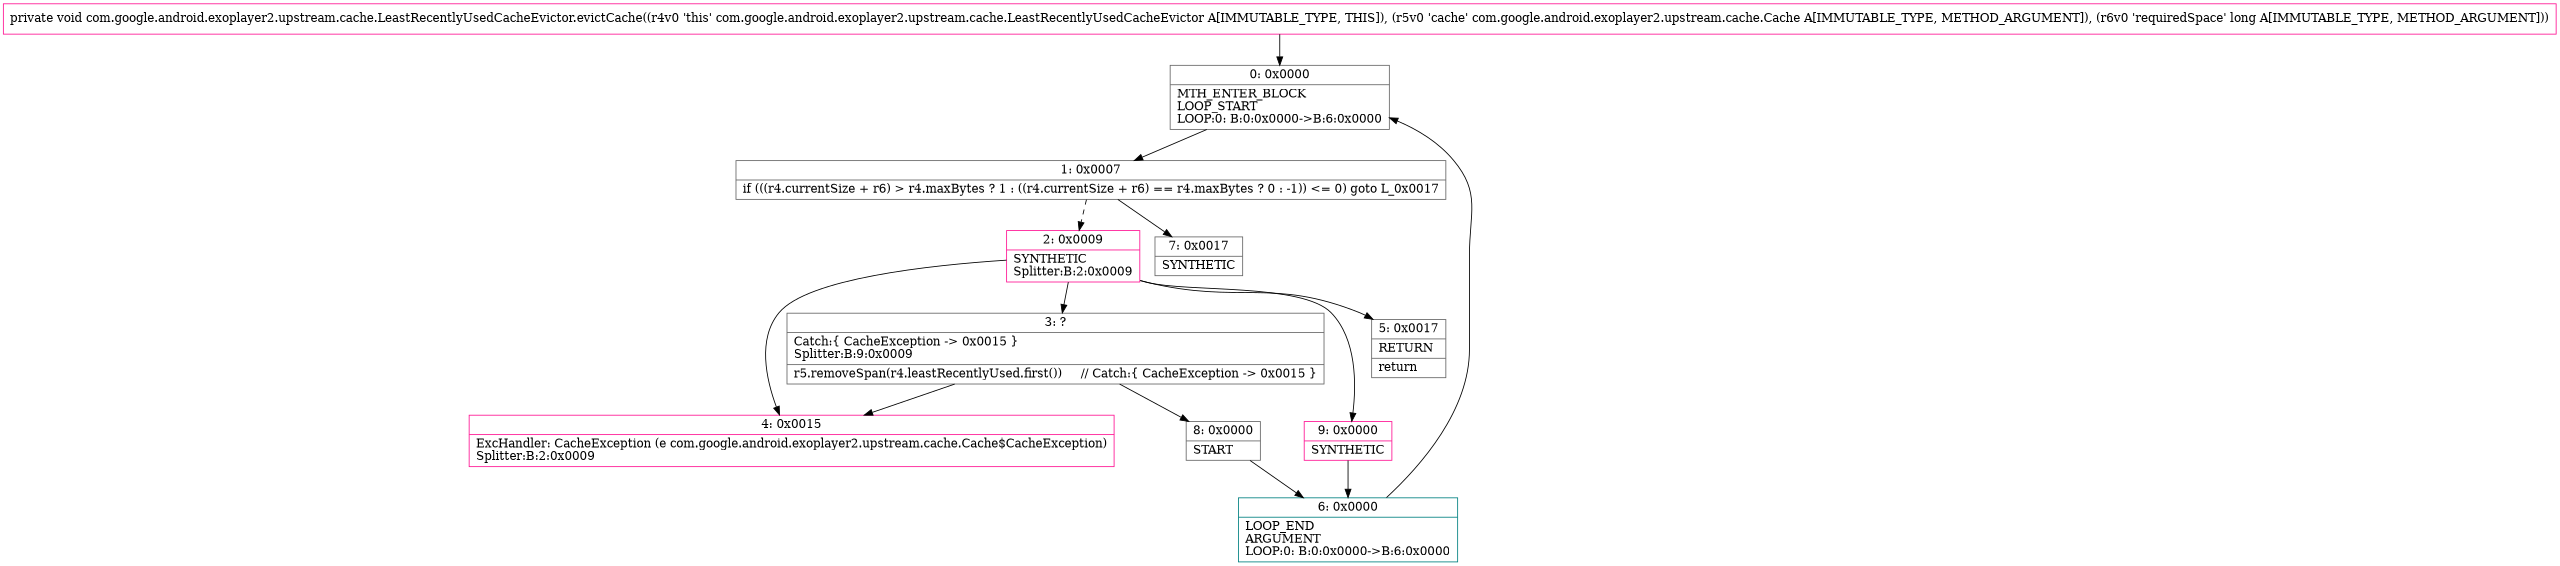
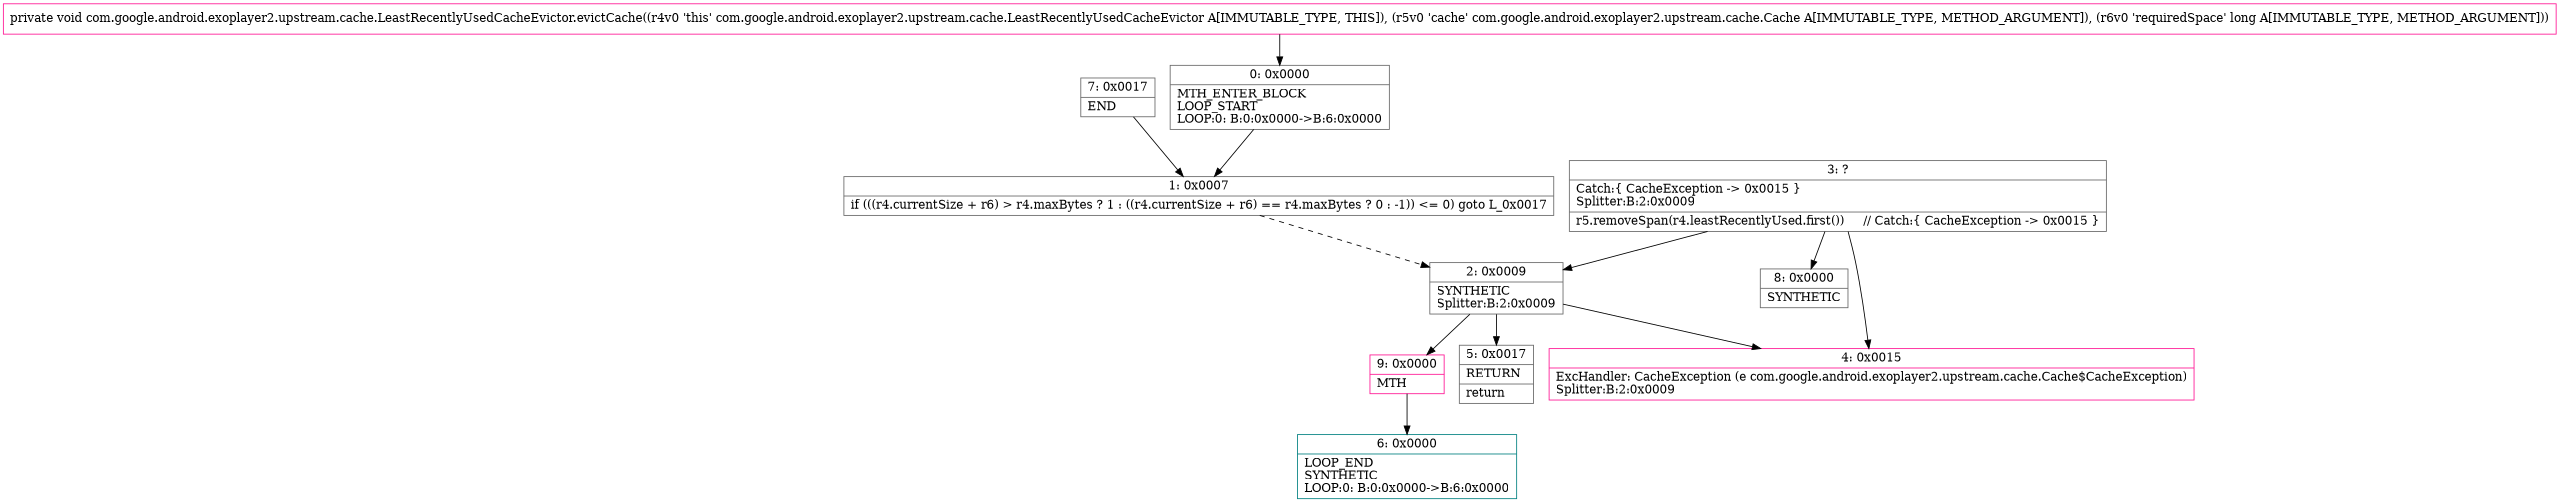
(1141, 216) -> (1156, 143)
(1073, 256) -> (1496, 288)
(1199, 266) -> (1102, 107)
(1066, 293) -> (1640, 249)
(1469, 305) -> none
(854, 355) -> (1636, 202)
(1213, 450) -> (1804, 298)
(1348, 450) -> (1392, 384)
(1273, 477) -> none
(1283, 539) -> (1341, 476)
